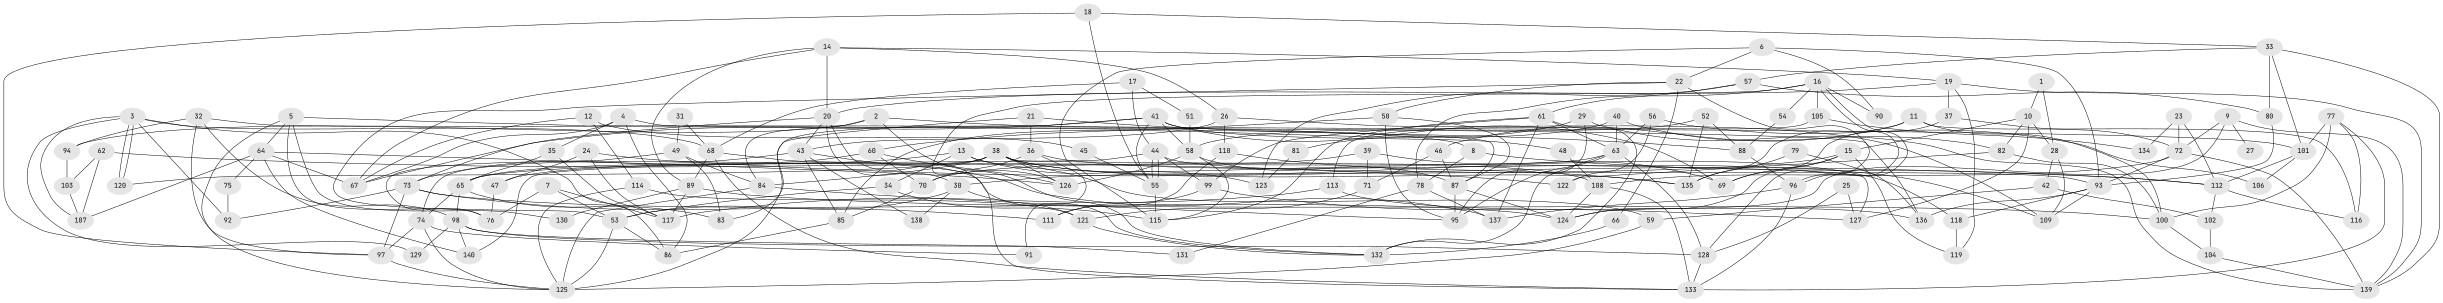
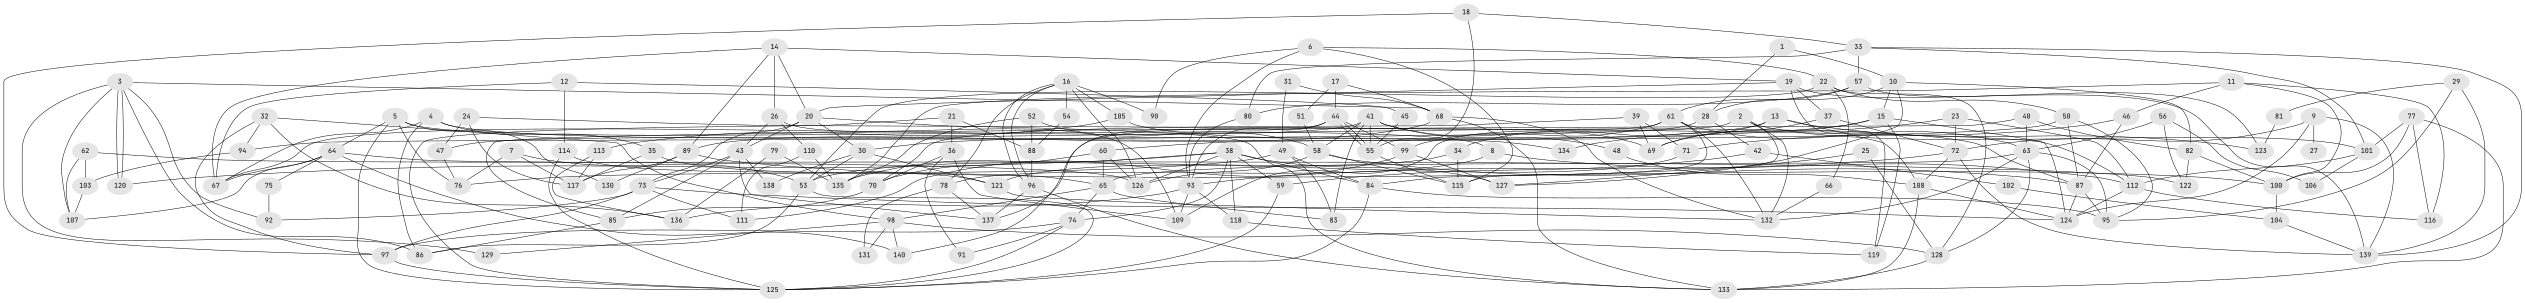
(2214, 203) -> (2099, 203)
